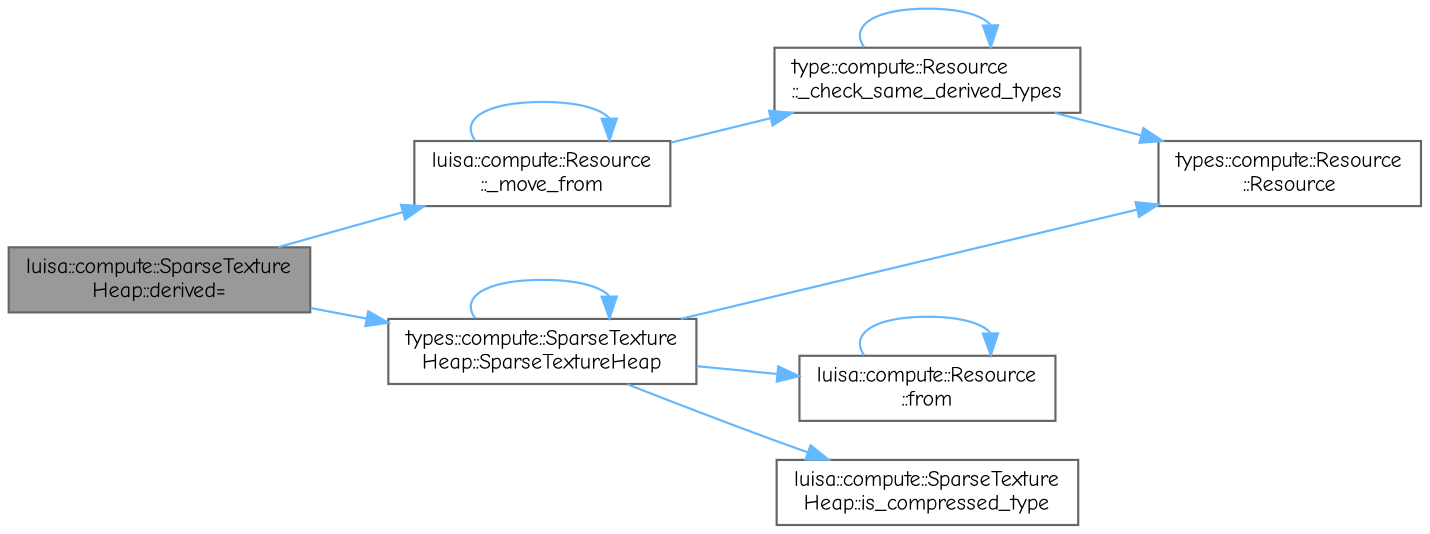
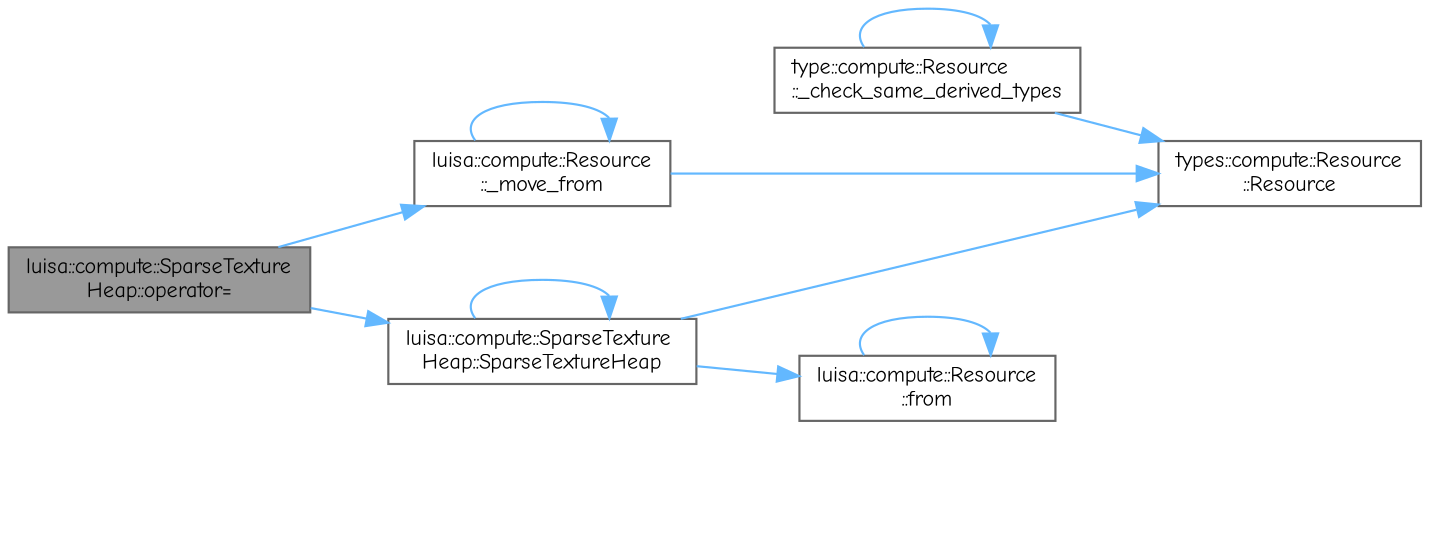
(721, 130) -> (903, 174)
(159, 280) -> (159, 280)
(542, 351) -> (542, 351)
(927, 492) -> none
